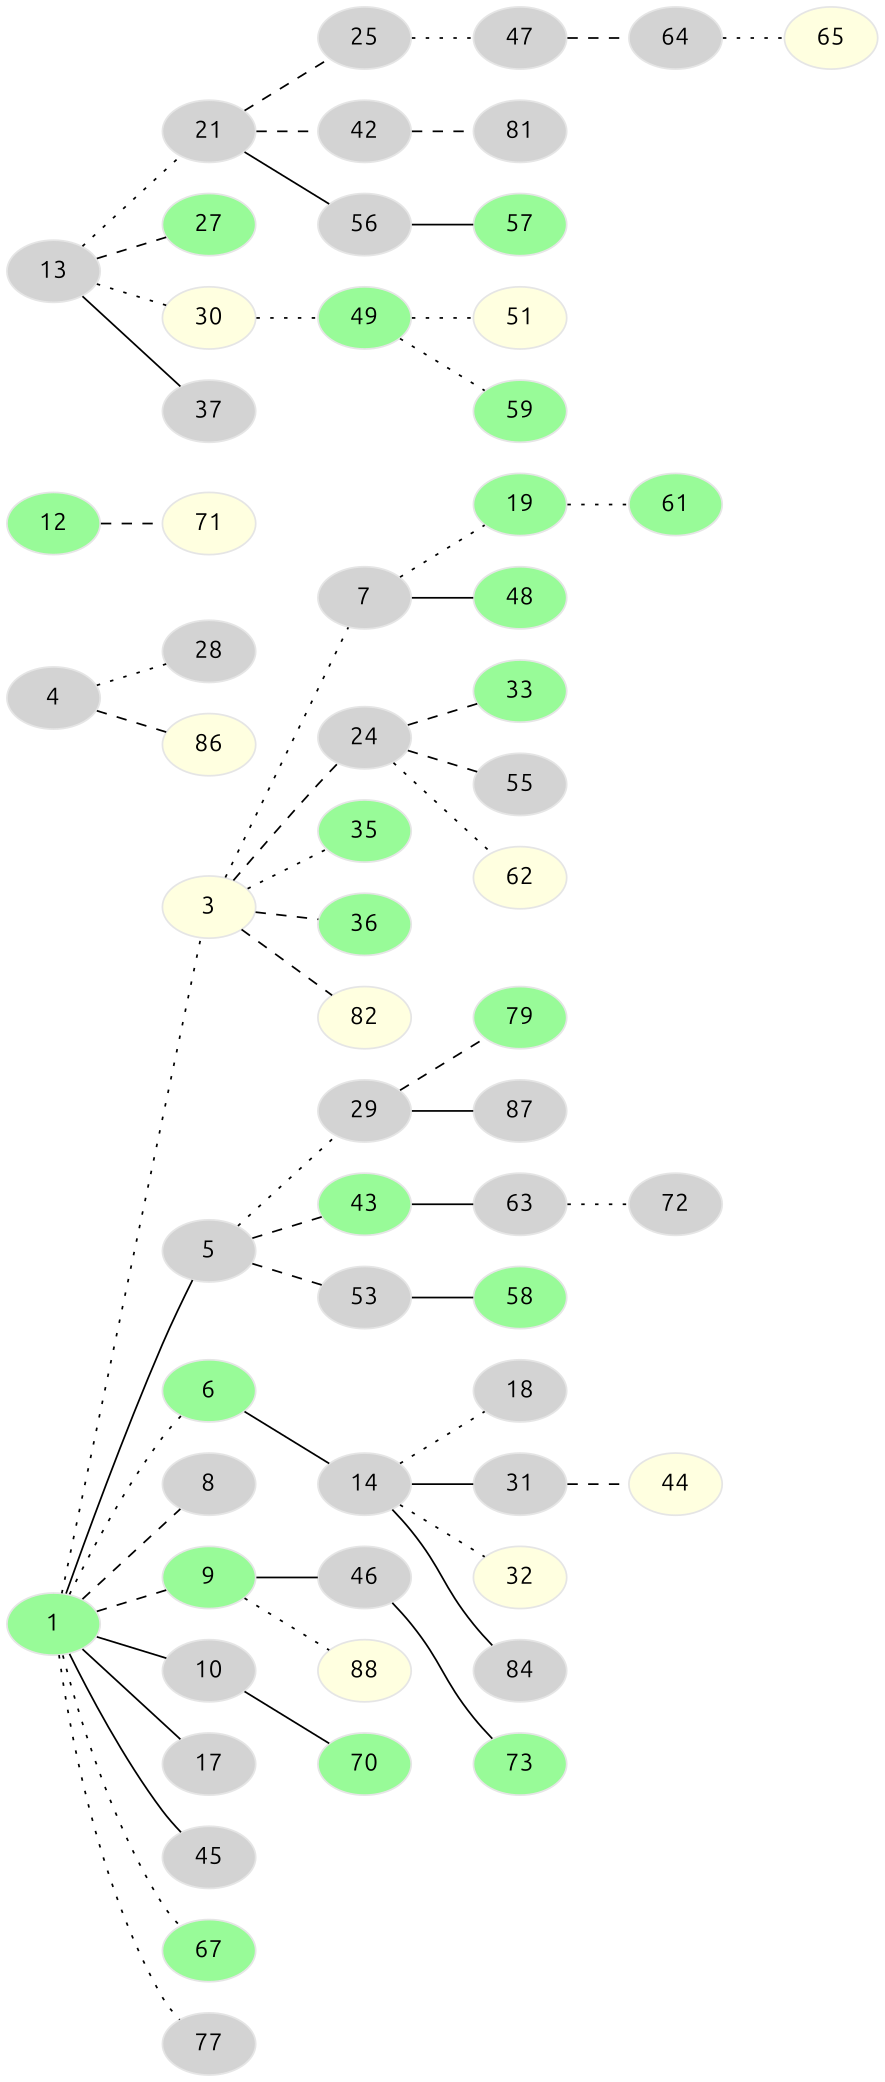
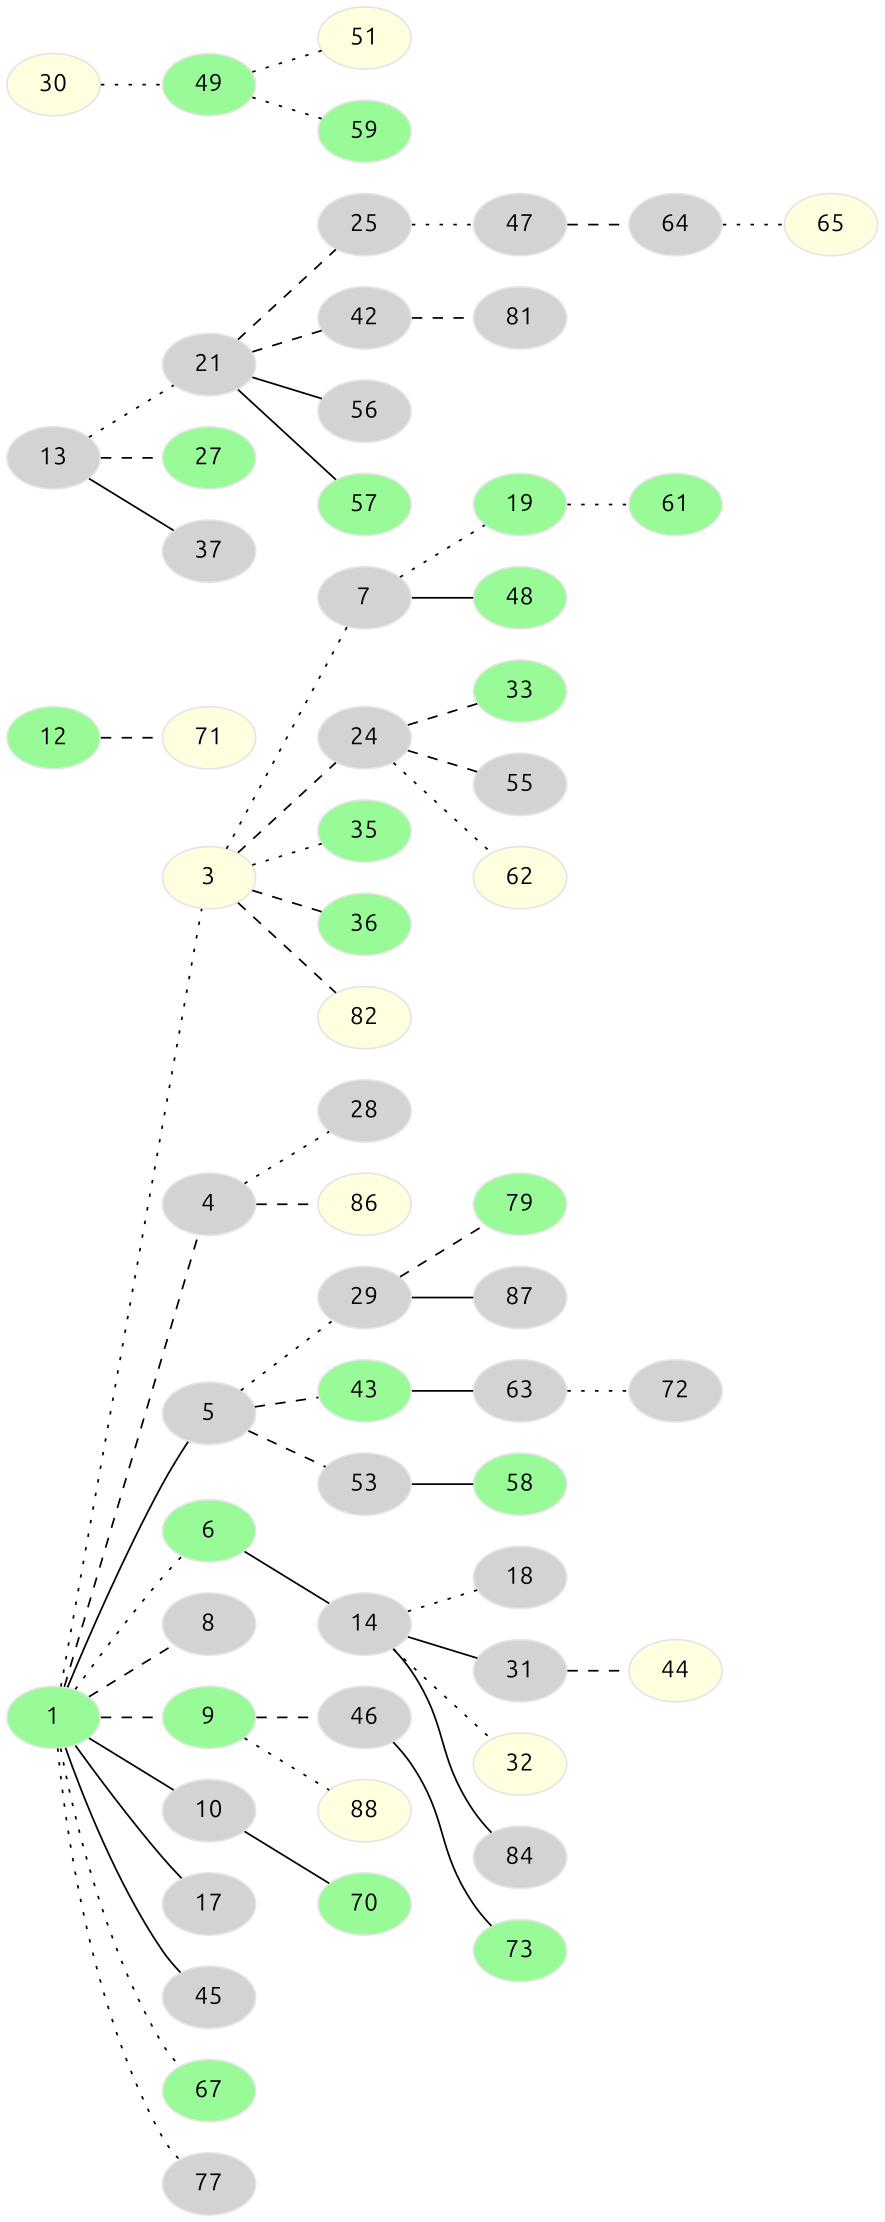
(443, 225) -> (287, 435)
(132, 295) -> none
none -> (131, 1461)
(287, 1577) -> (287, 1717)
